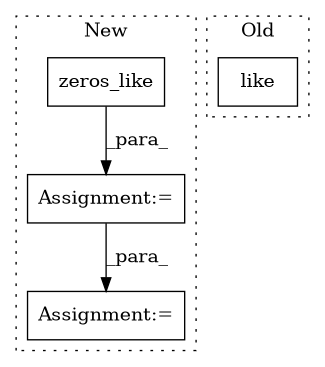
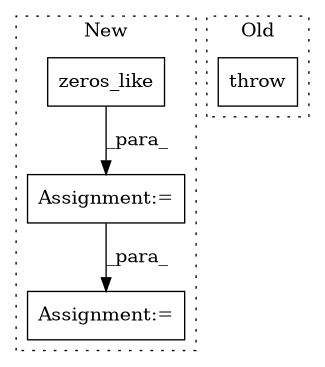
(258, 82) -> (258, 82)
